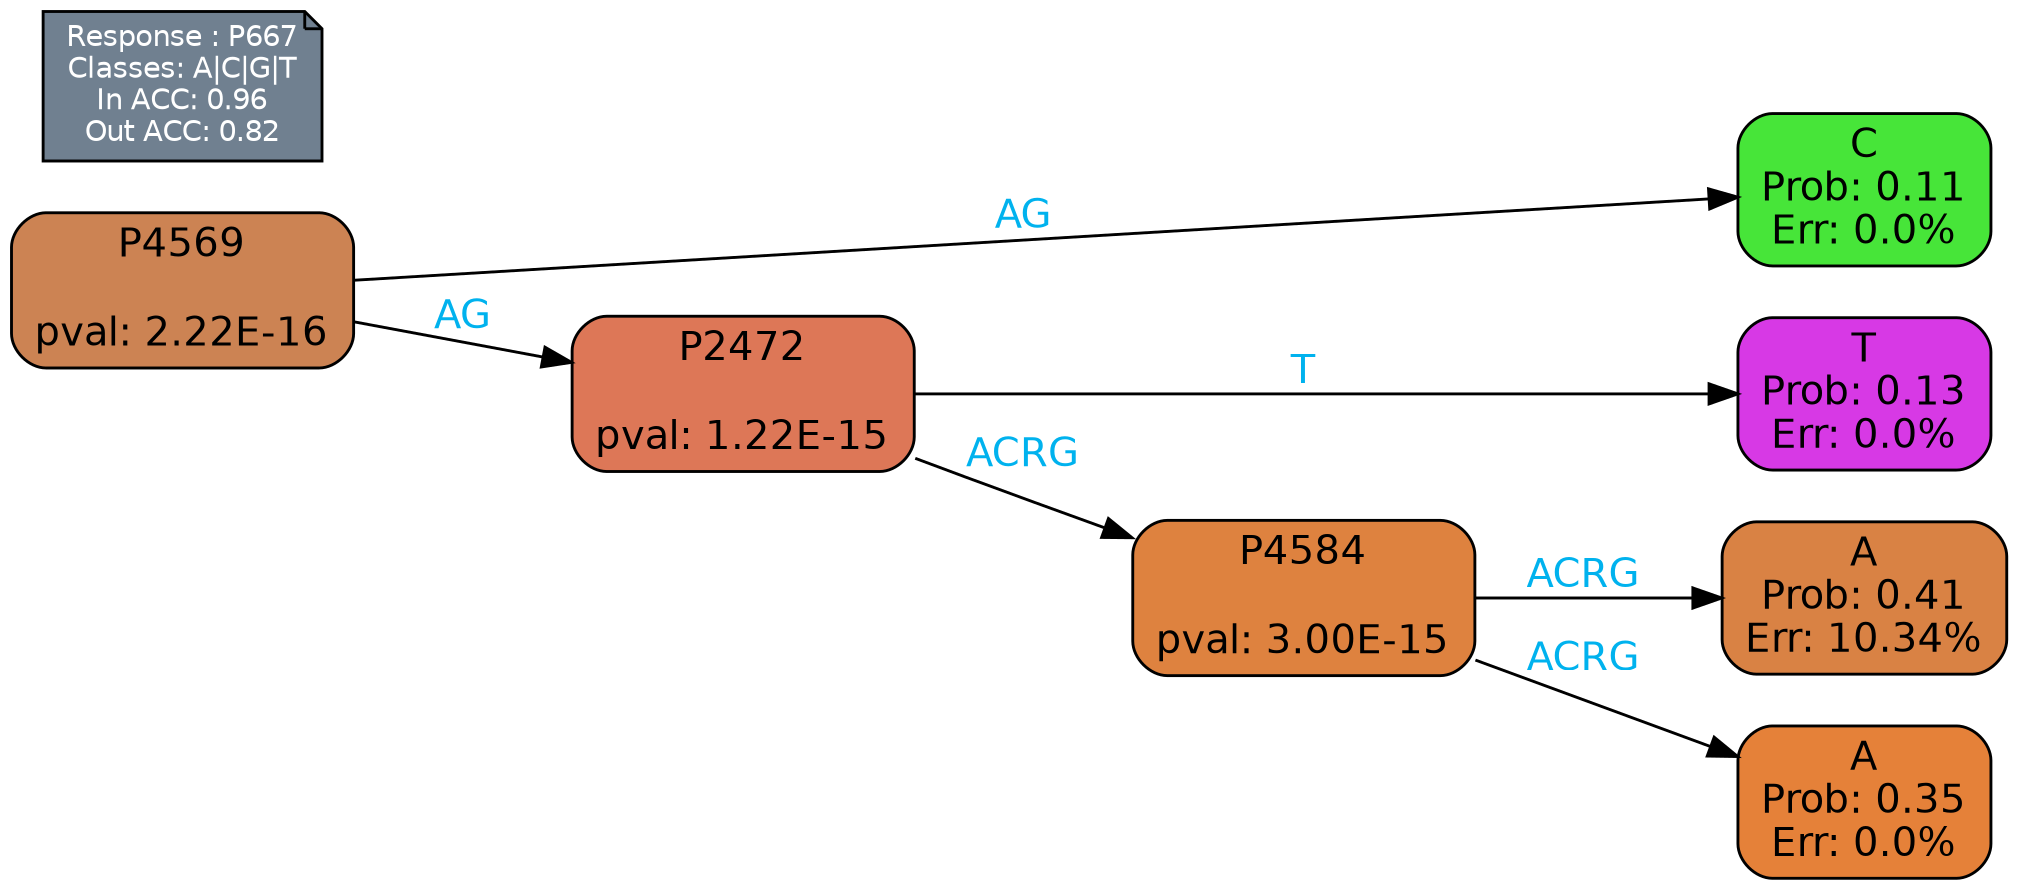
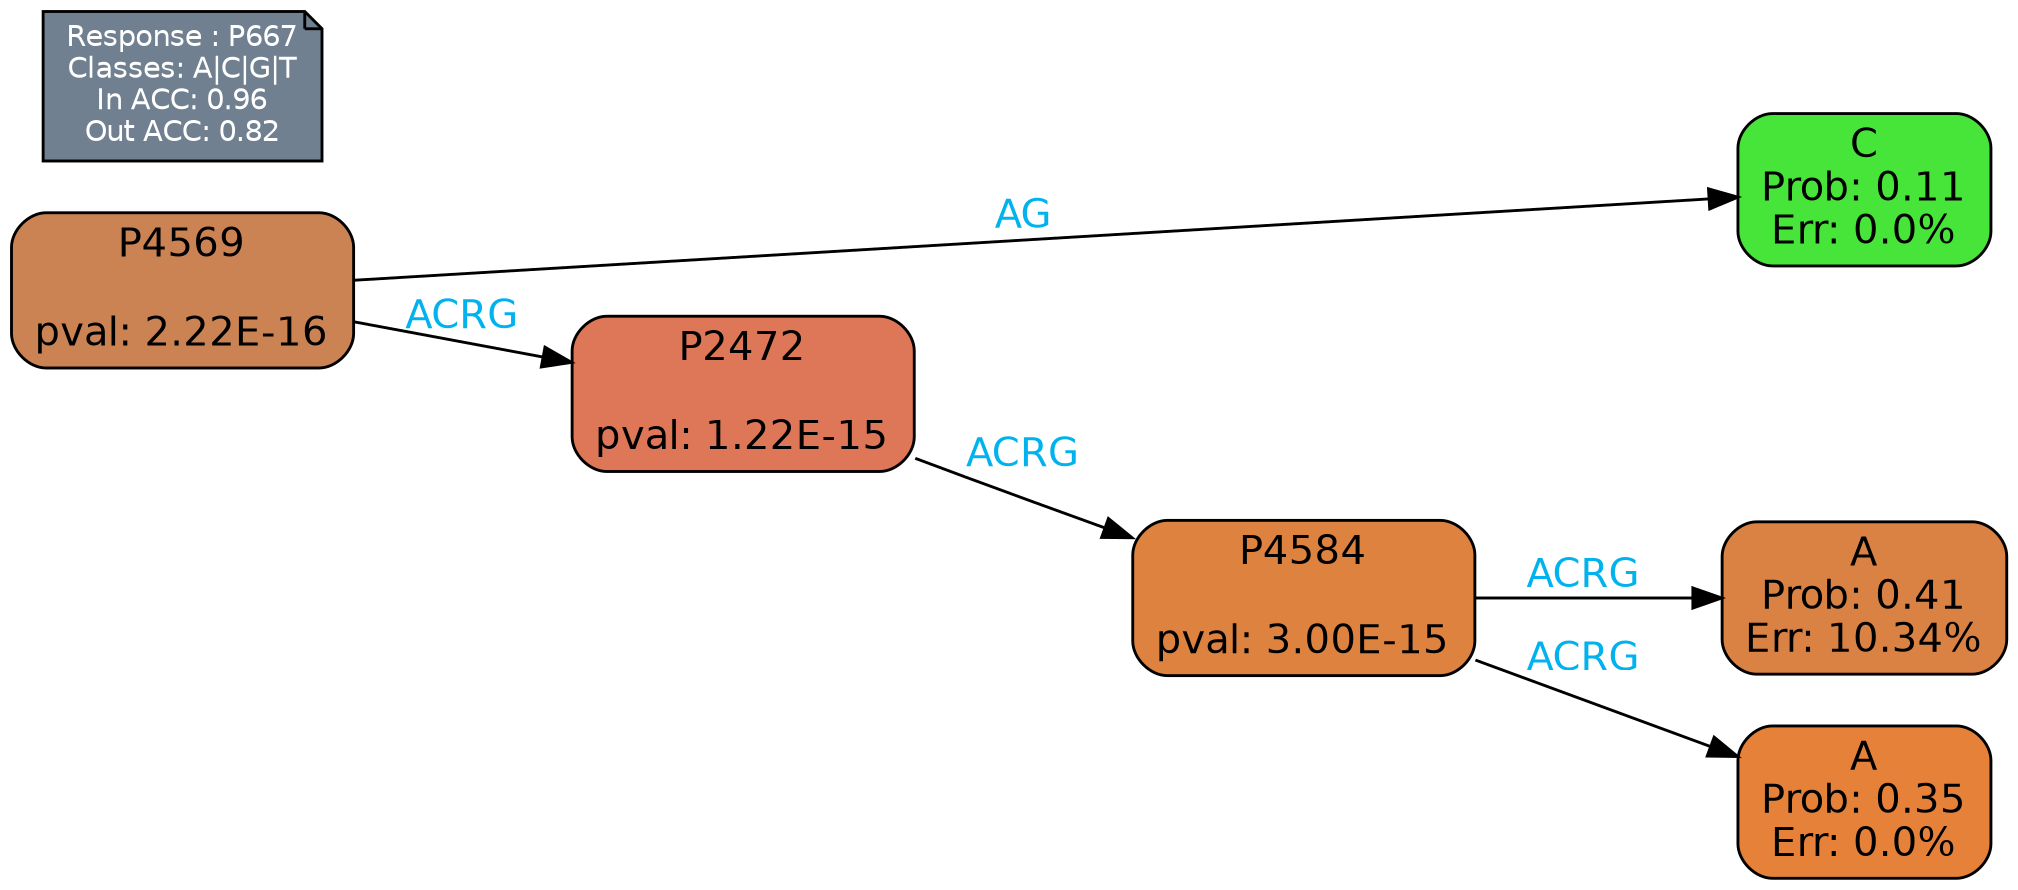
(463, 318) -> (463, 318)
(1864, 394) -> none
